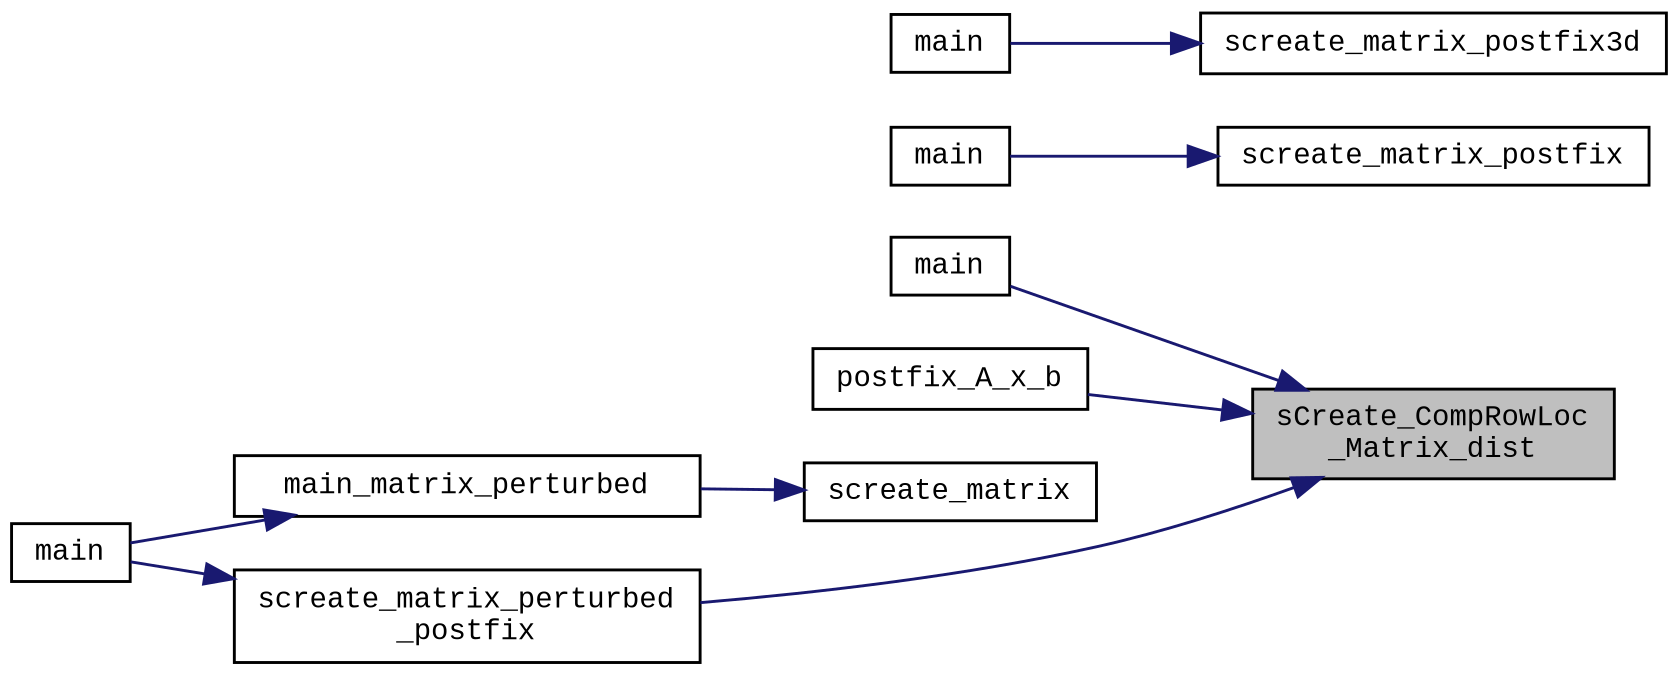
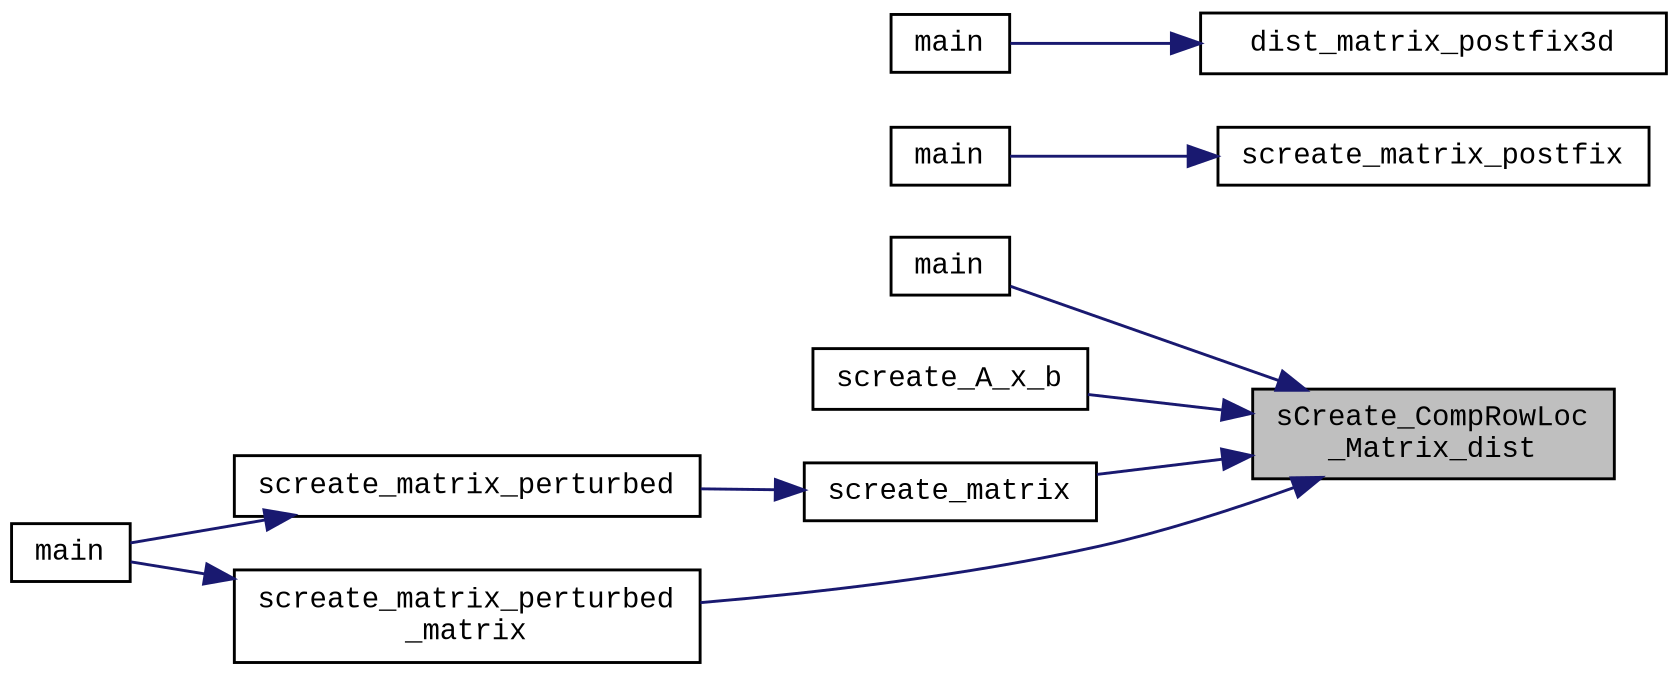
(1434, 43) -> (1434, 43)
(950, 379) -> (950, 379)
none -> (1160, 467)
(467, 486) -> (467, 486)
(467, 616) -> (467, 616)
